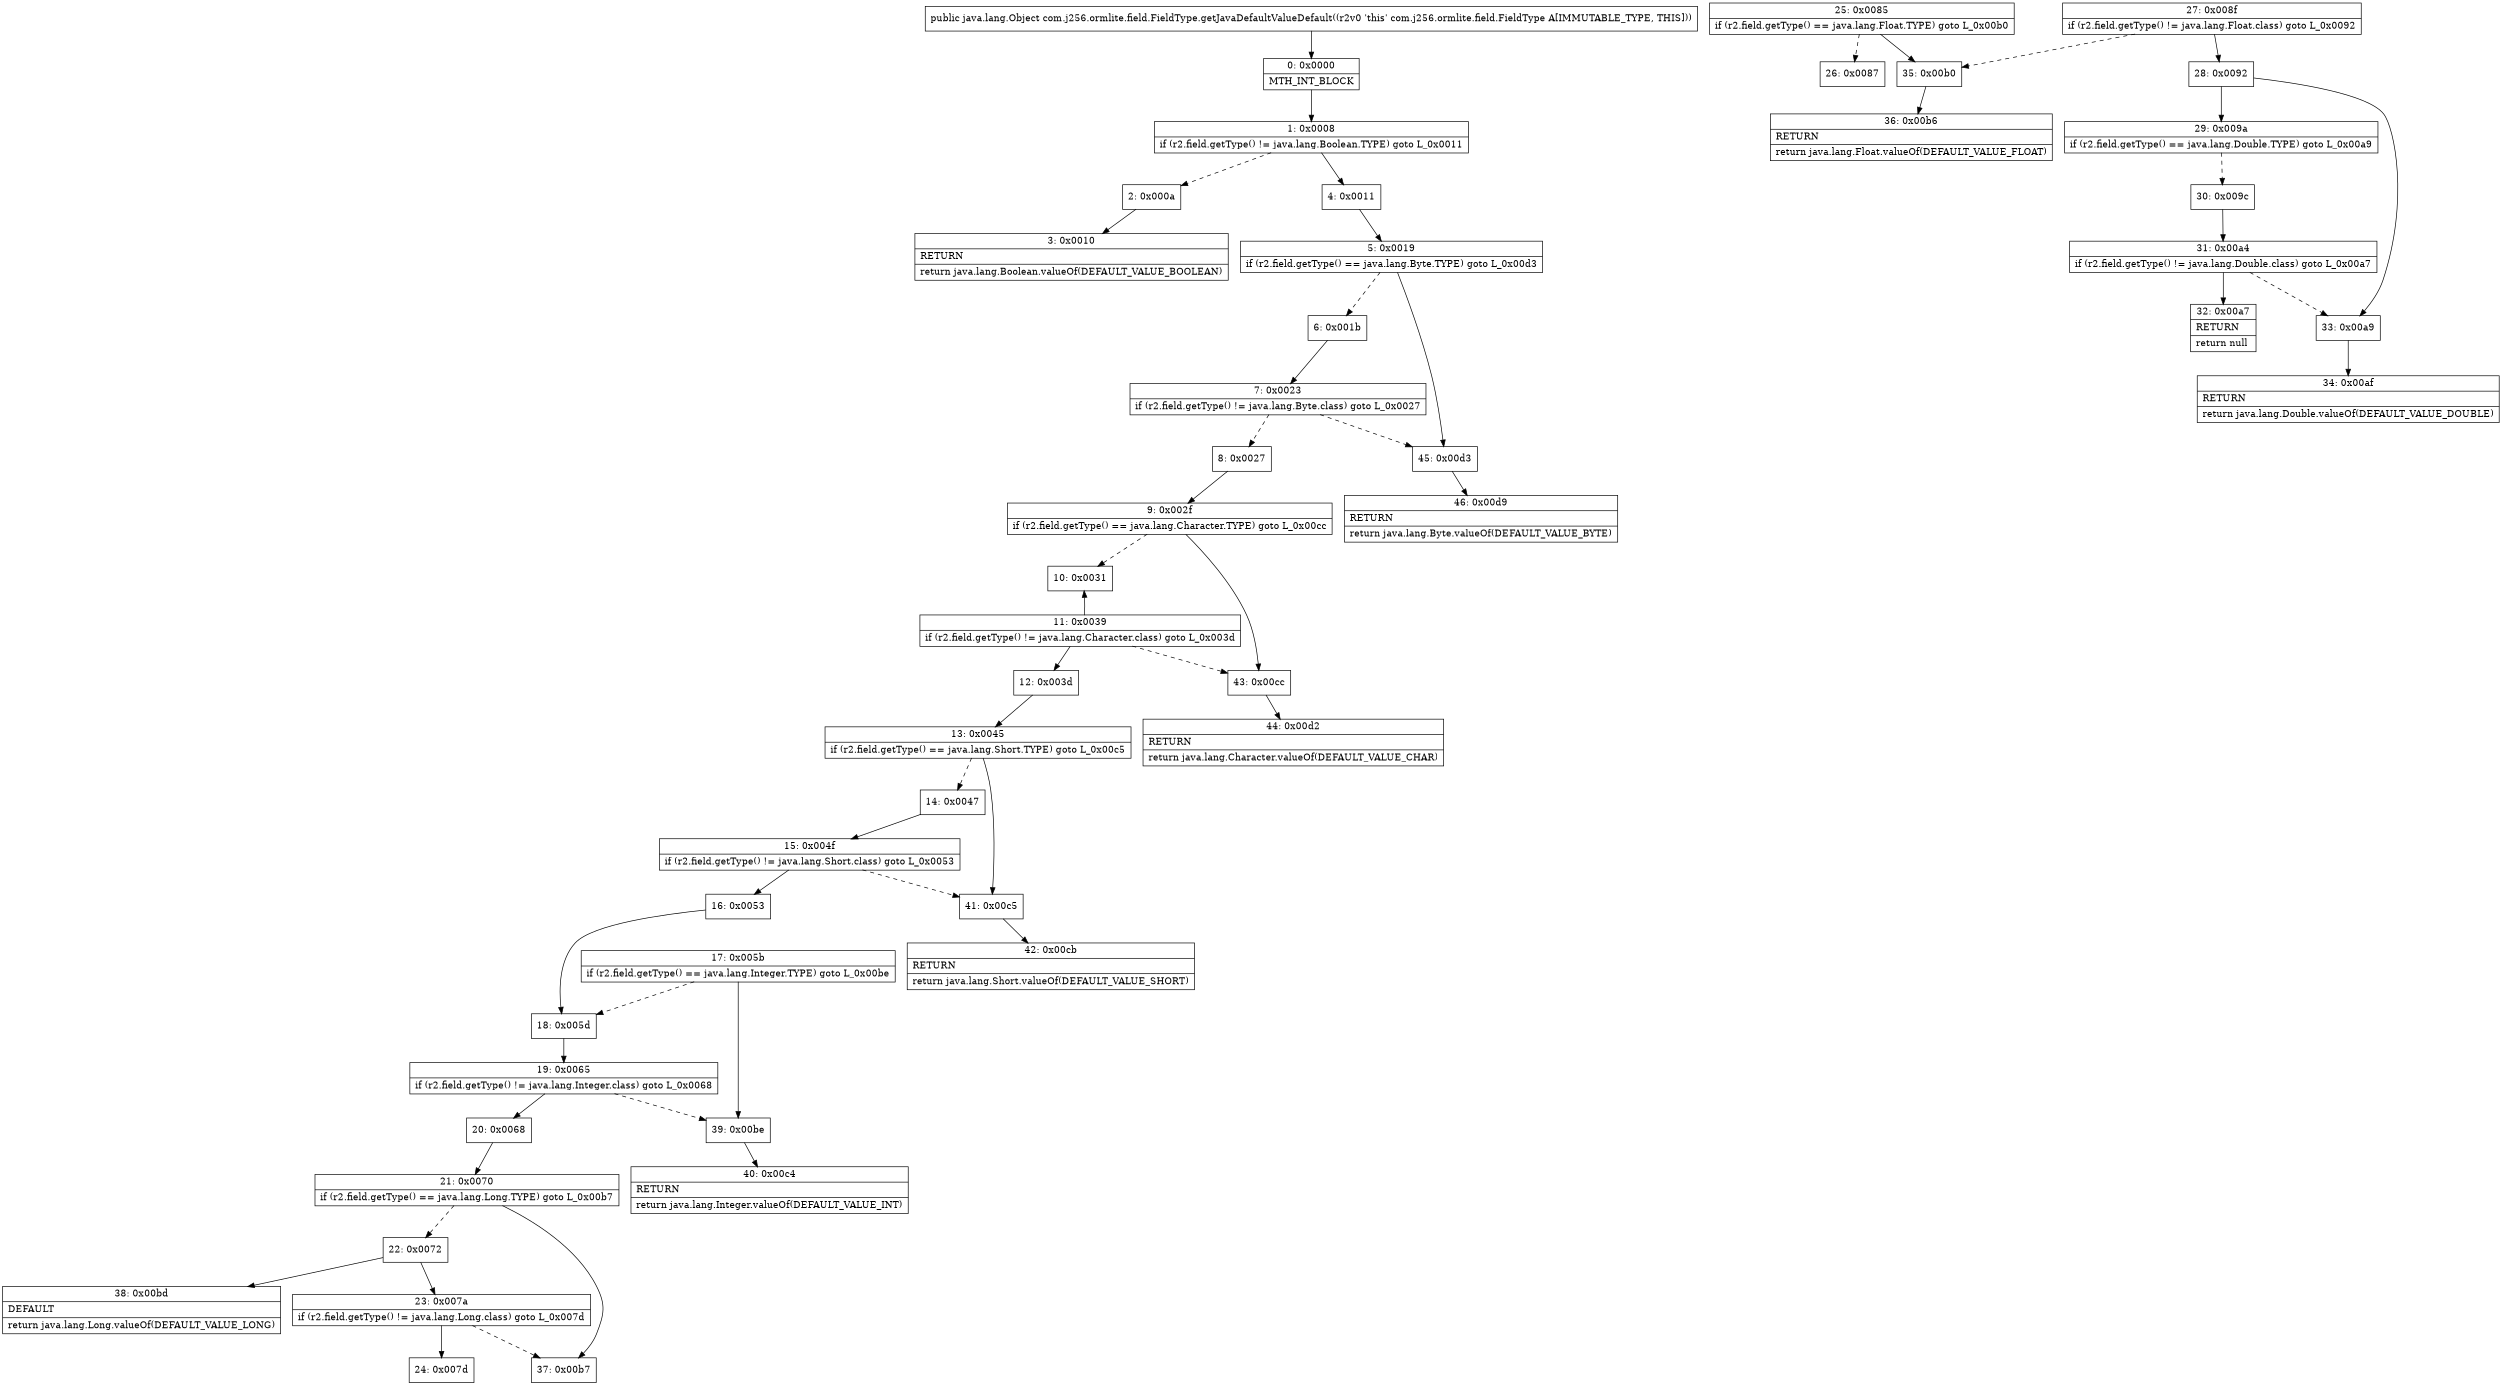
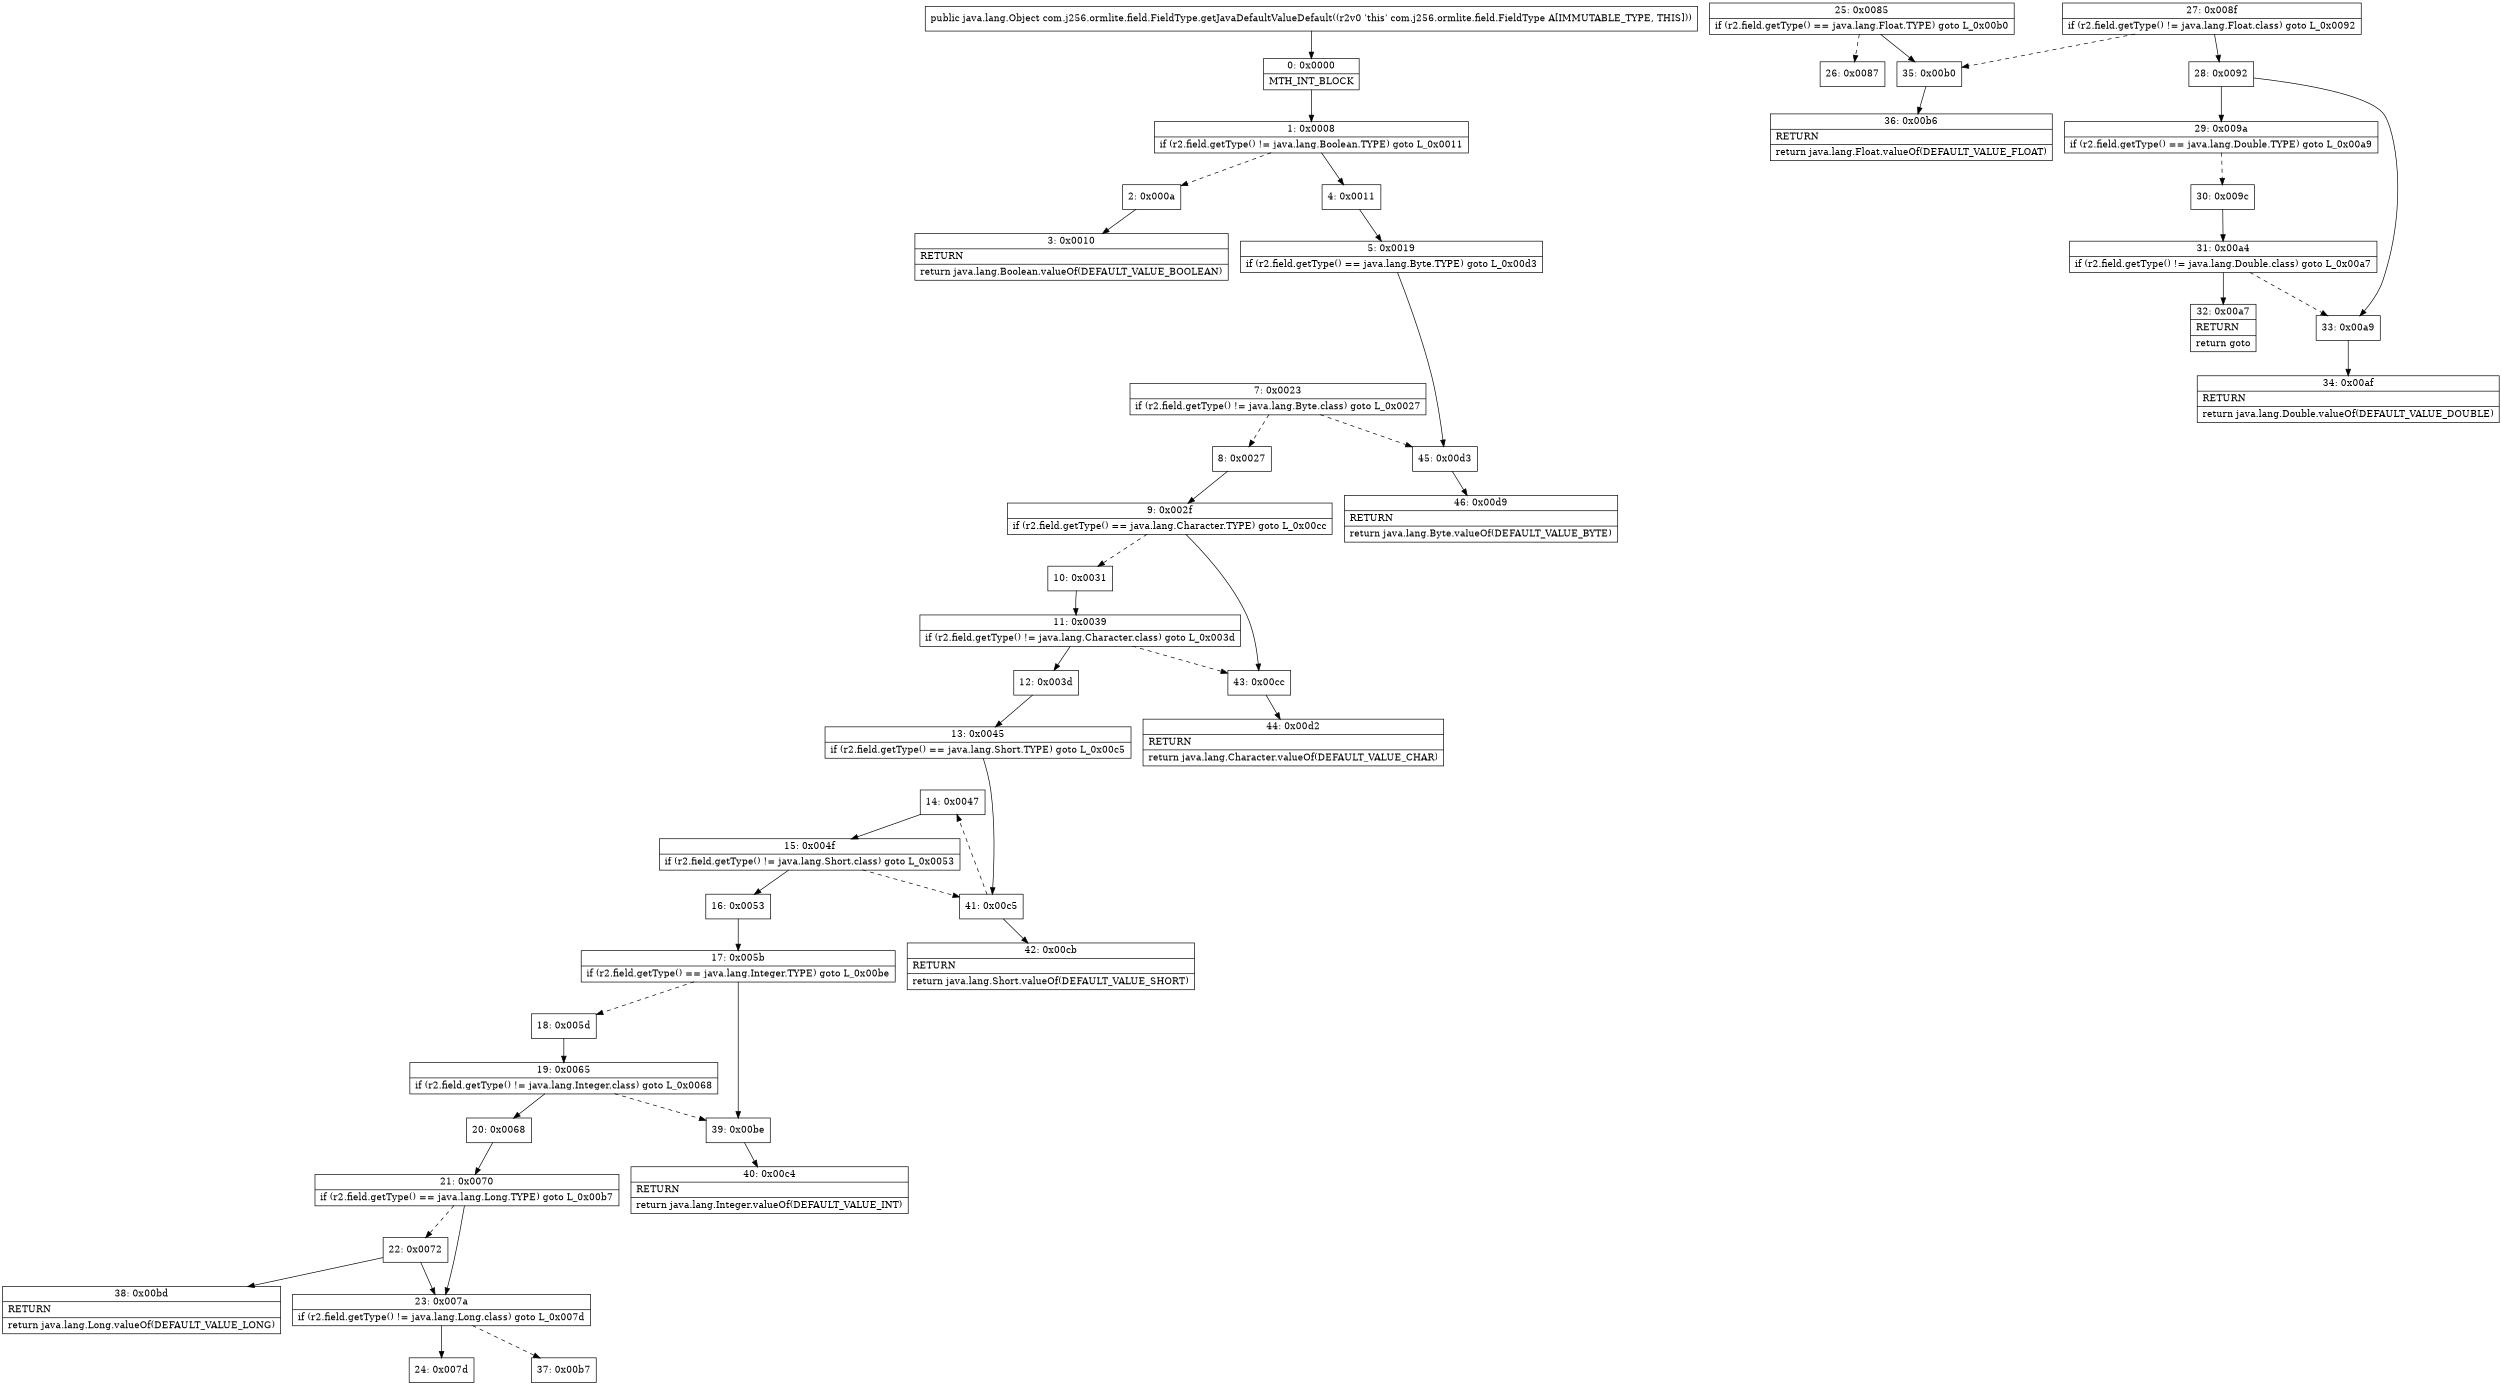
(1337, 328) -> none
(2222, 343) -> (2223, 343)
(1085, 606) -> (1076, 600)
(966, 771) -> (973, 858)
(606, 928) -> (738, 931)
(582, 1264) -> (457, 1247)
(31, 1309) -> (30, 1309)
